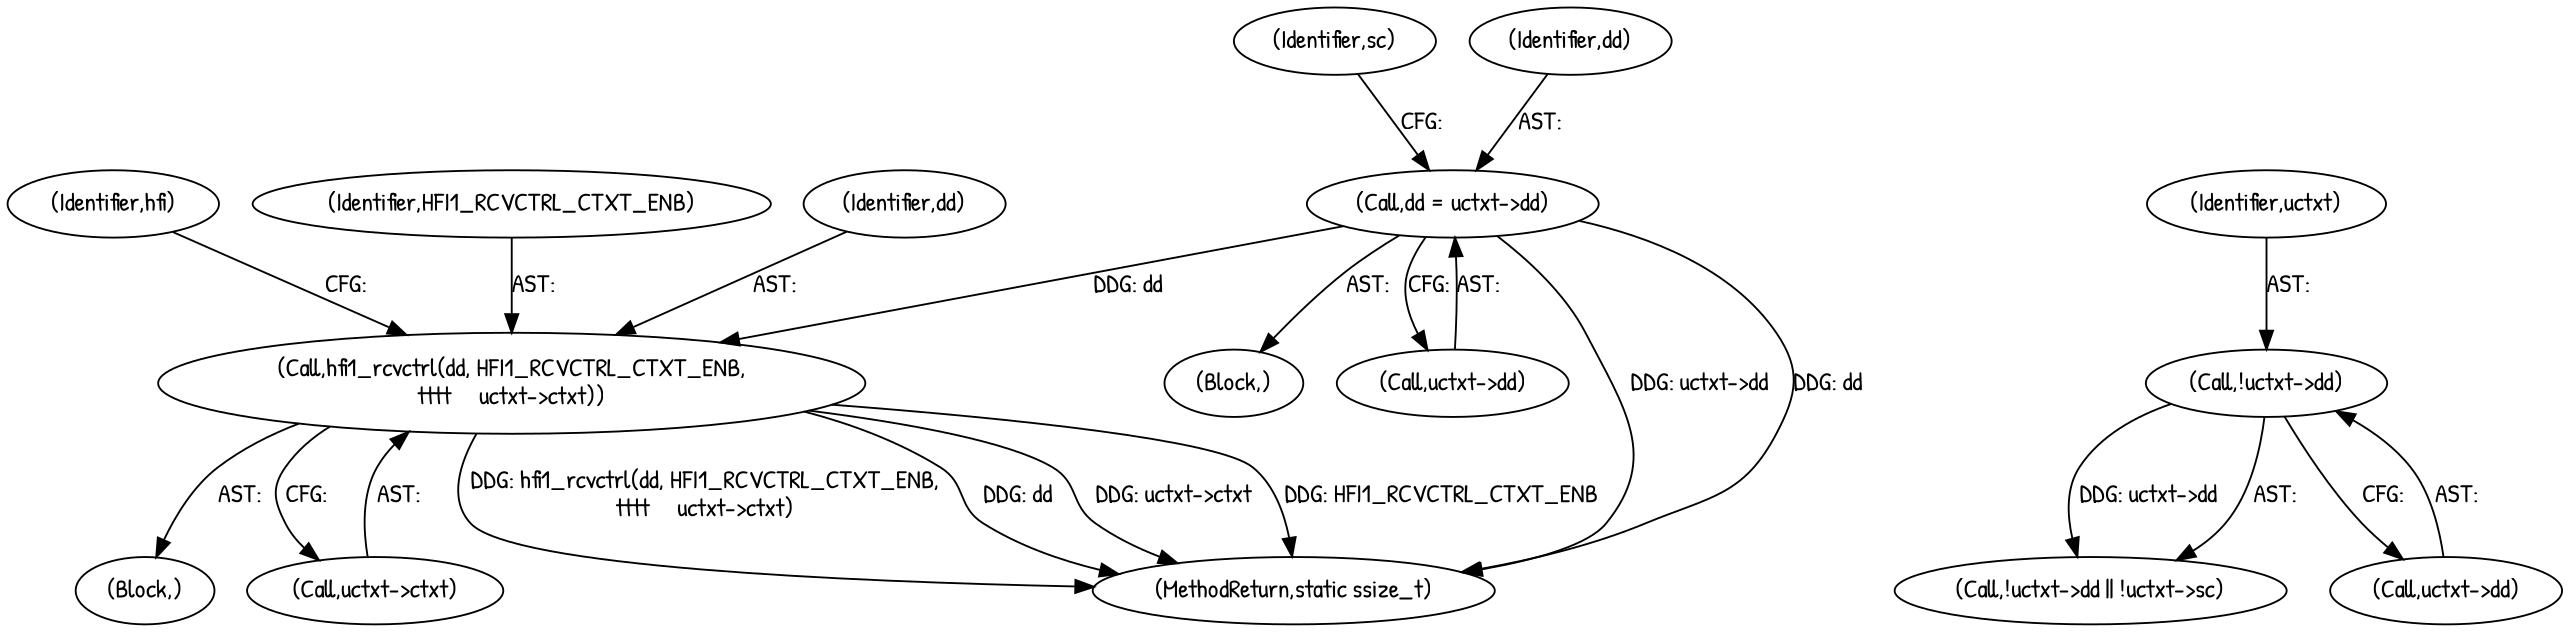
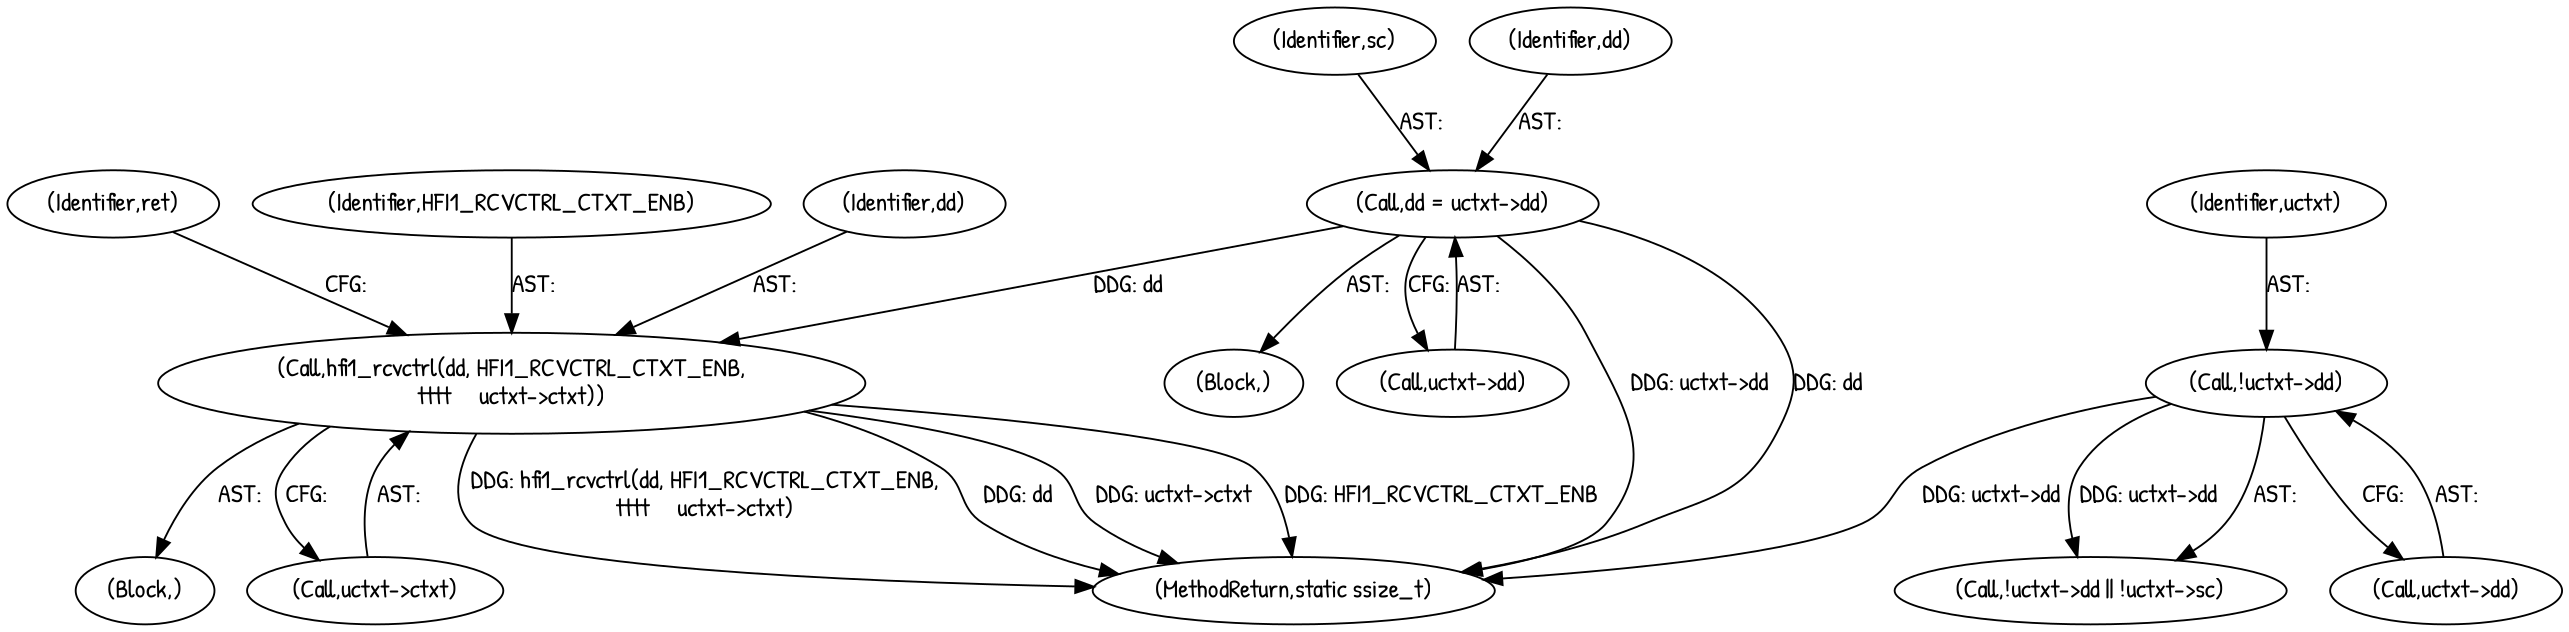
(1425, 123) -> (1425, 123)
(113, 204) -> (113, 204)
none -> (1845, 530)
